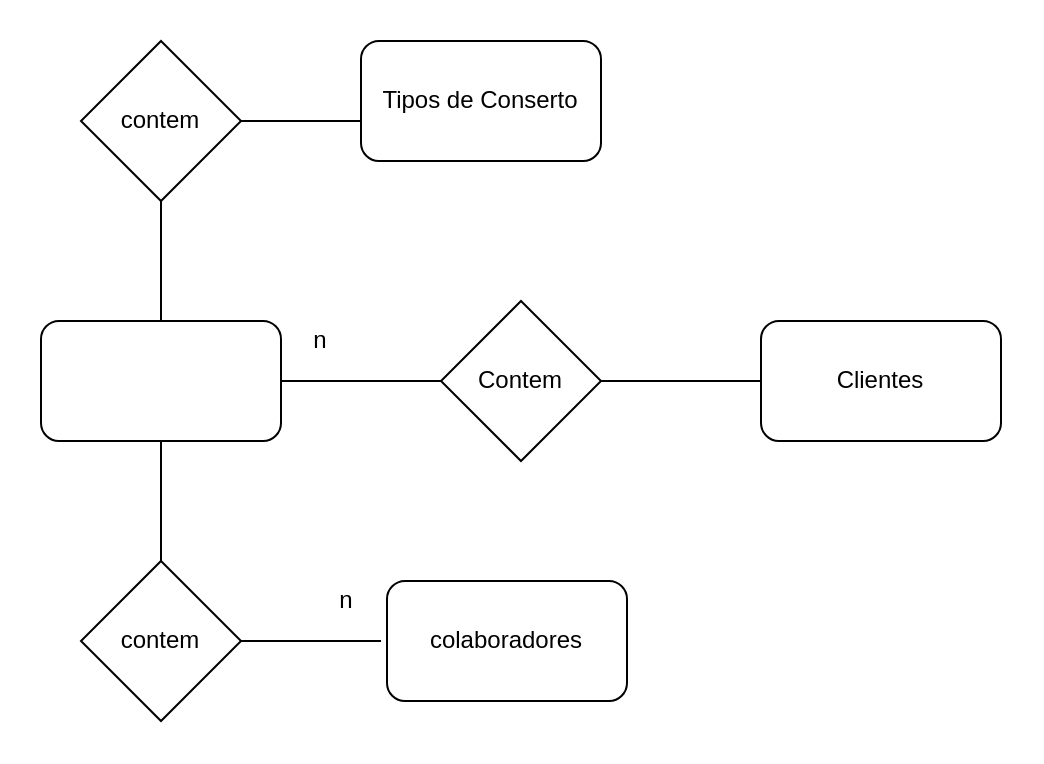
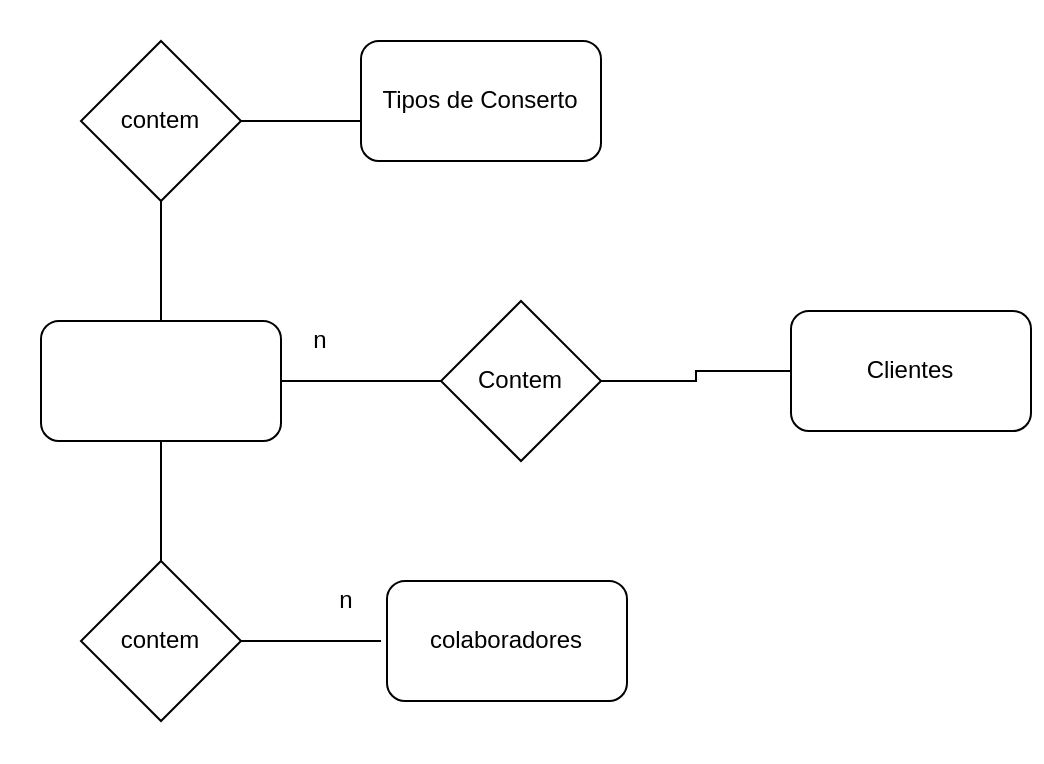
(881, 381) -> (911, 371)
